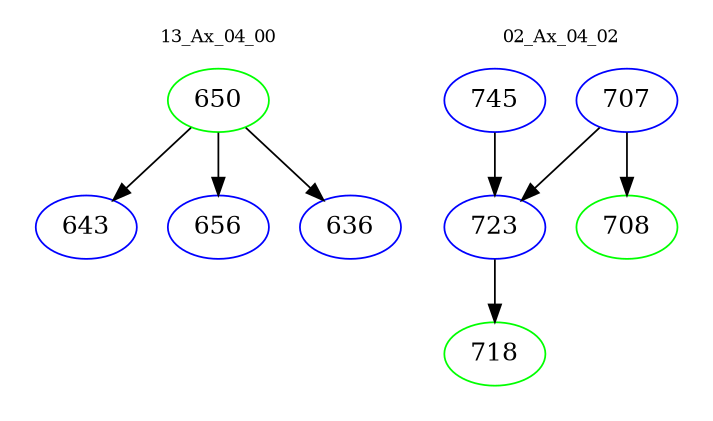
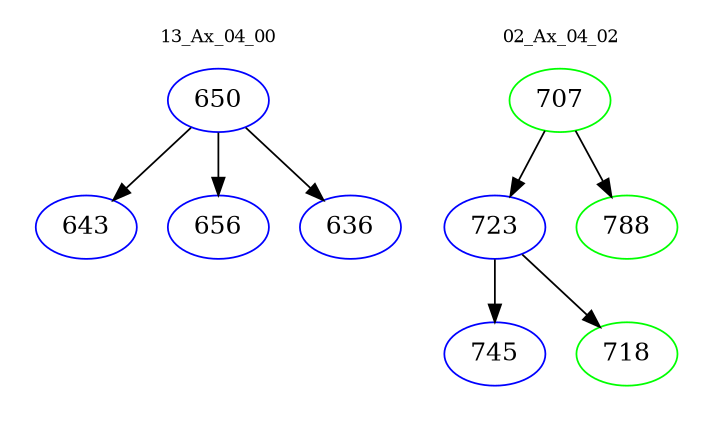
(218, 100) -> (218, 100)
(627, 100) -> (560, 100)
(495, 155) -> (495, 282)
(627, 227) -> (627, 227)
